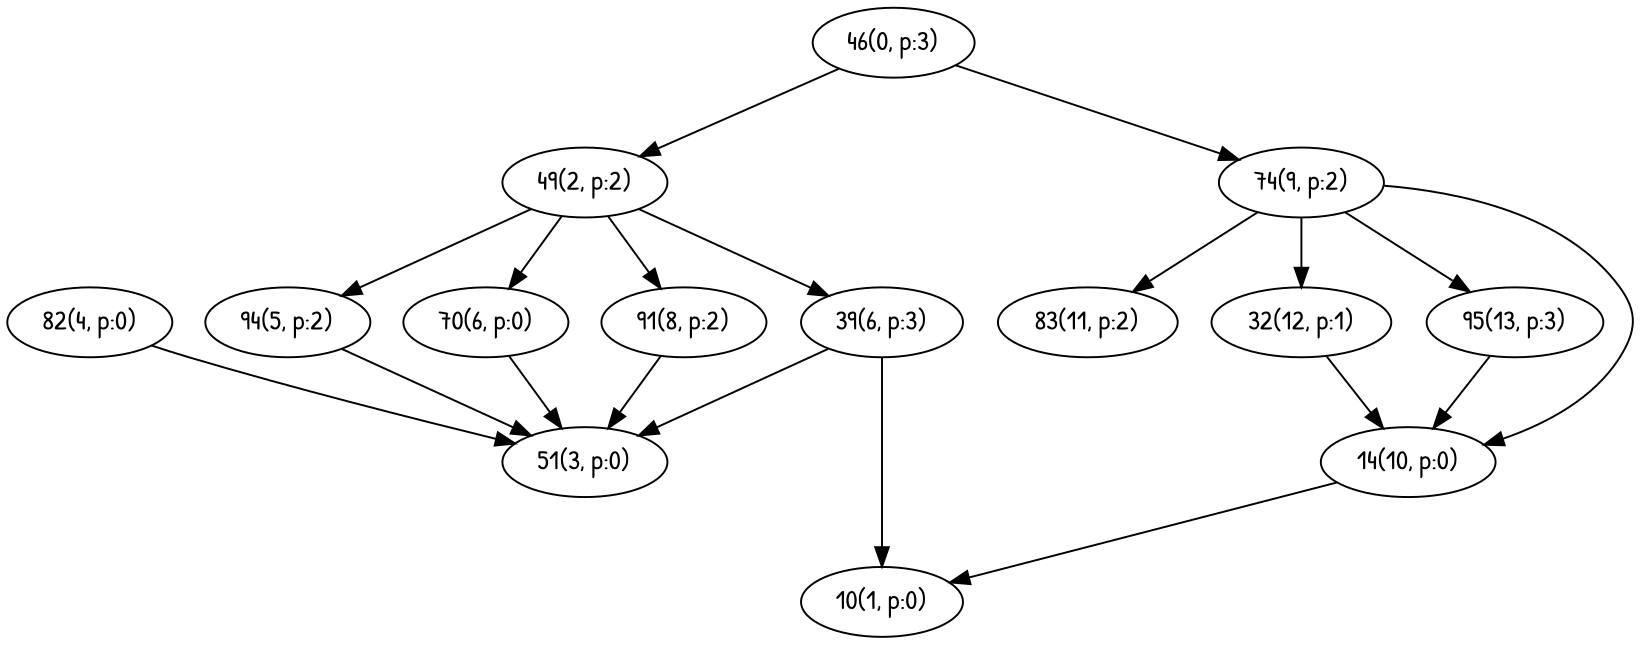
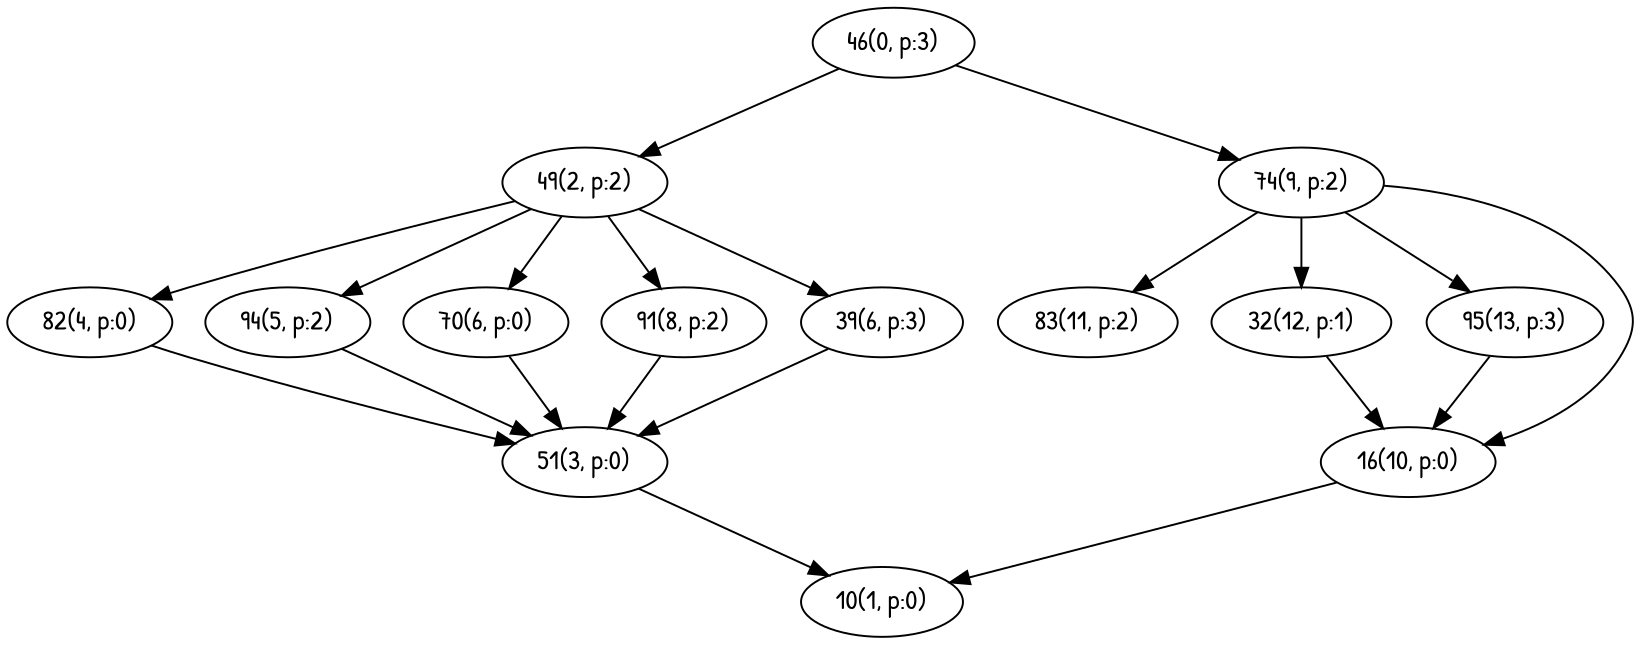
none -> (342, 245)
(882, 452) -> (725, 528)
(1408, 462) -> (1408, 462)
